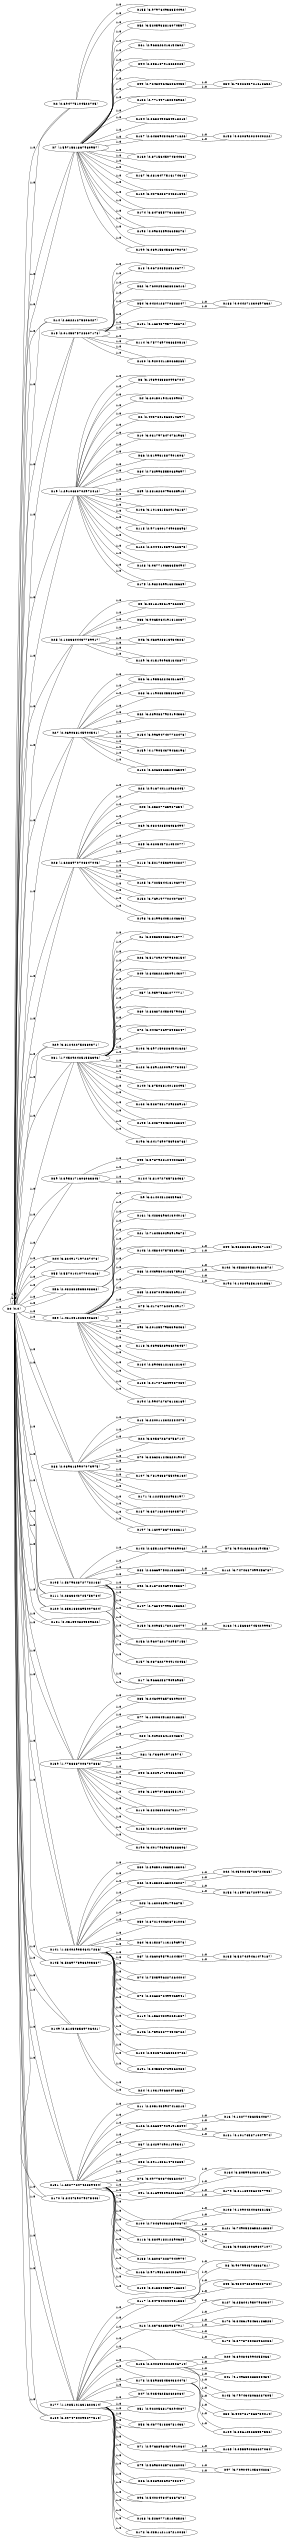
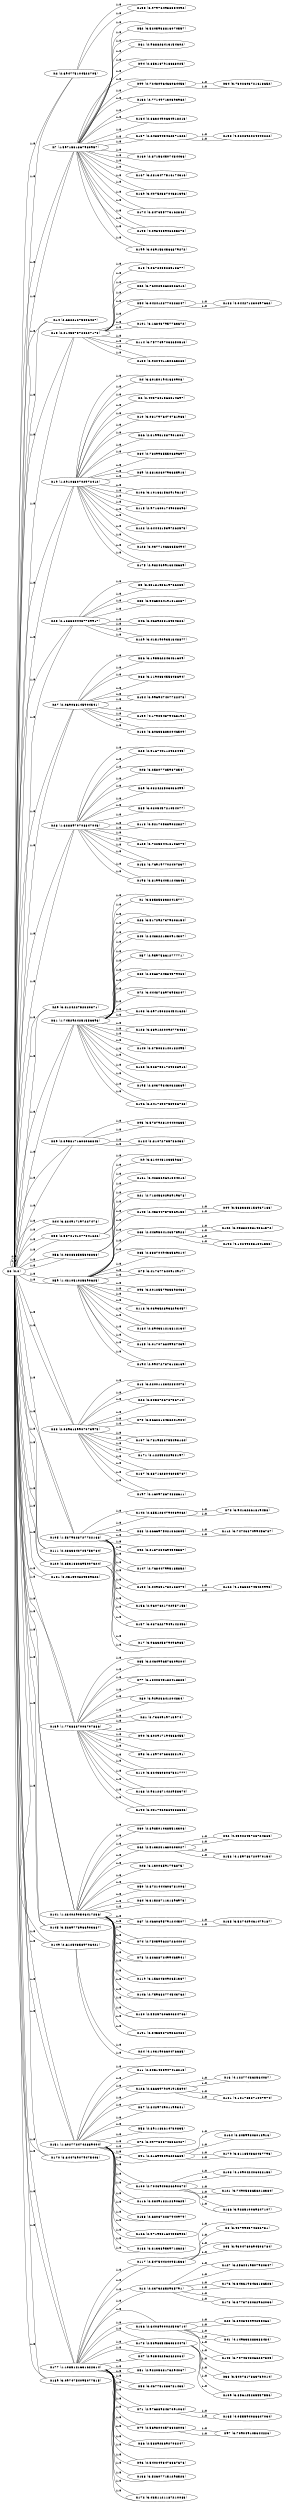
(162, 380) -> none
(162, 714) -> none
